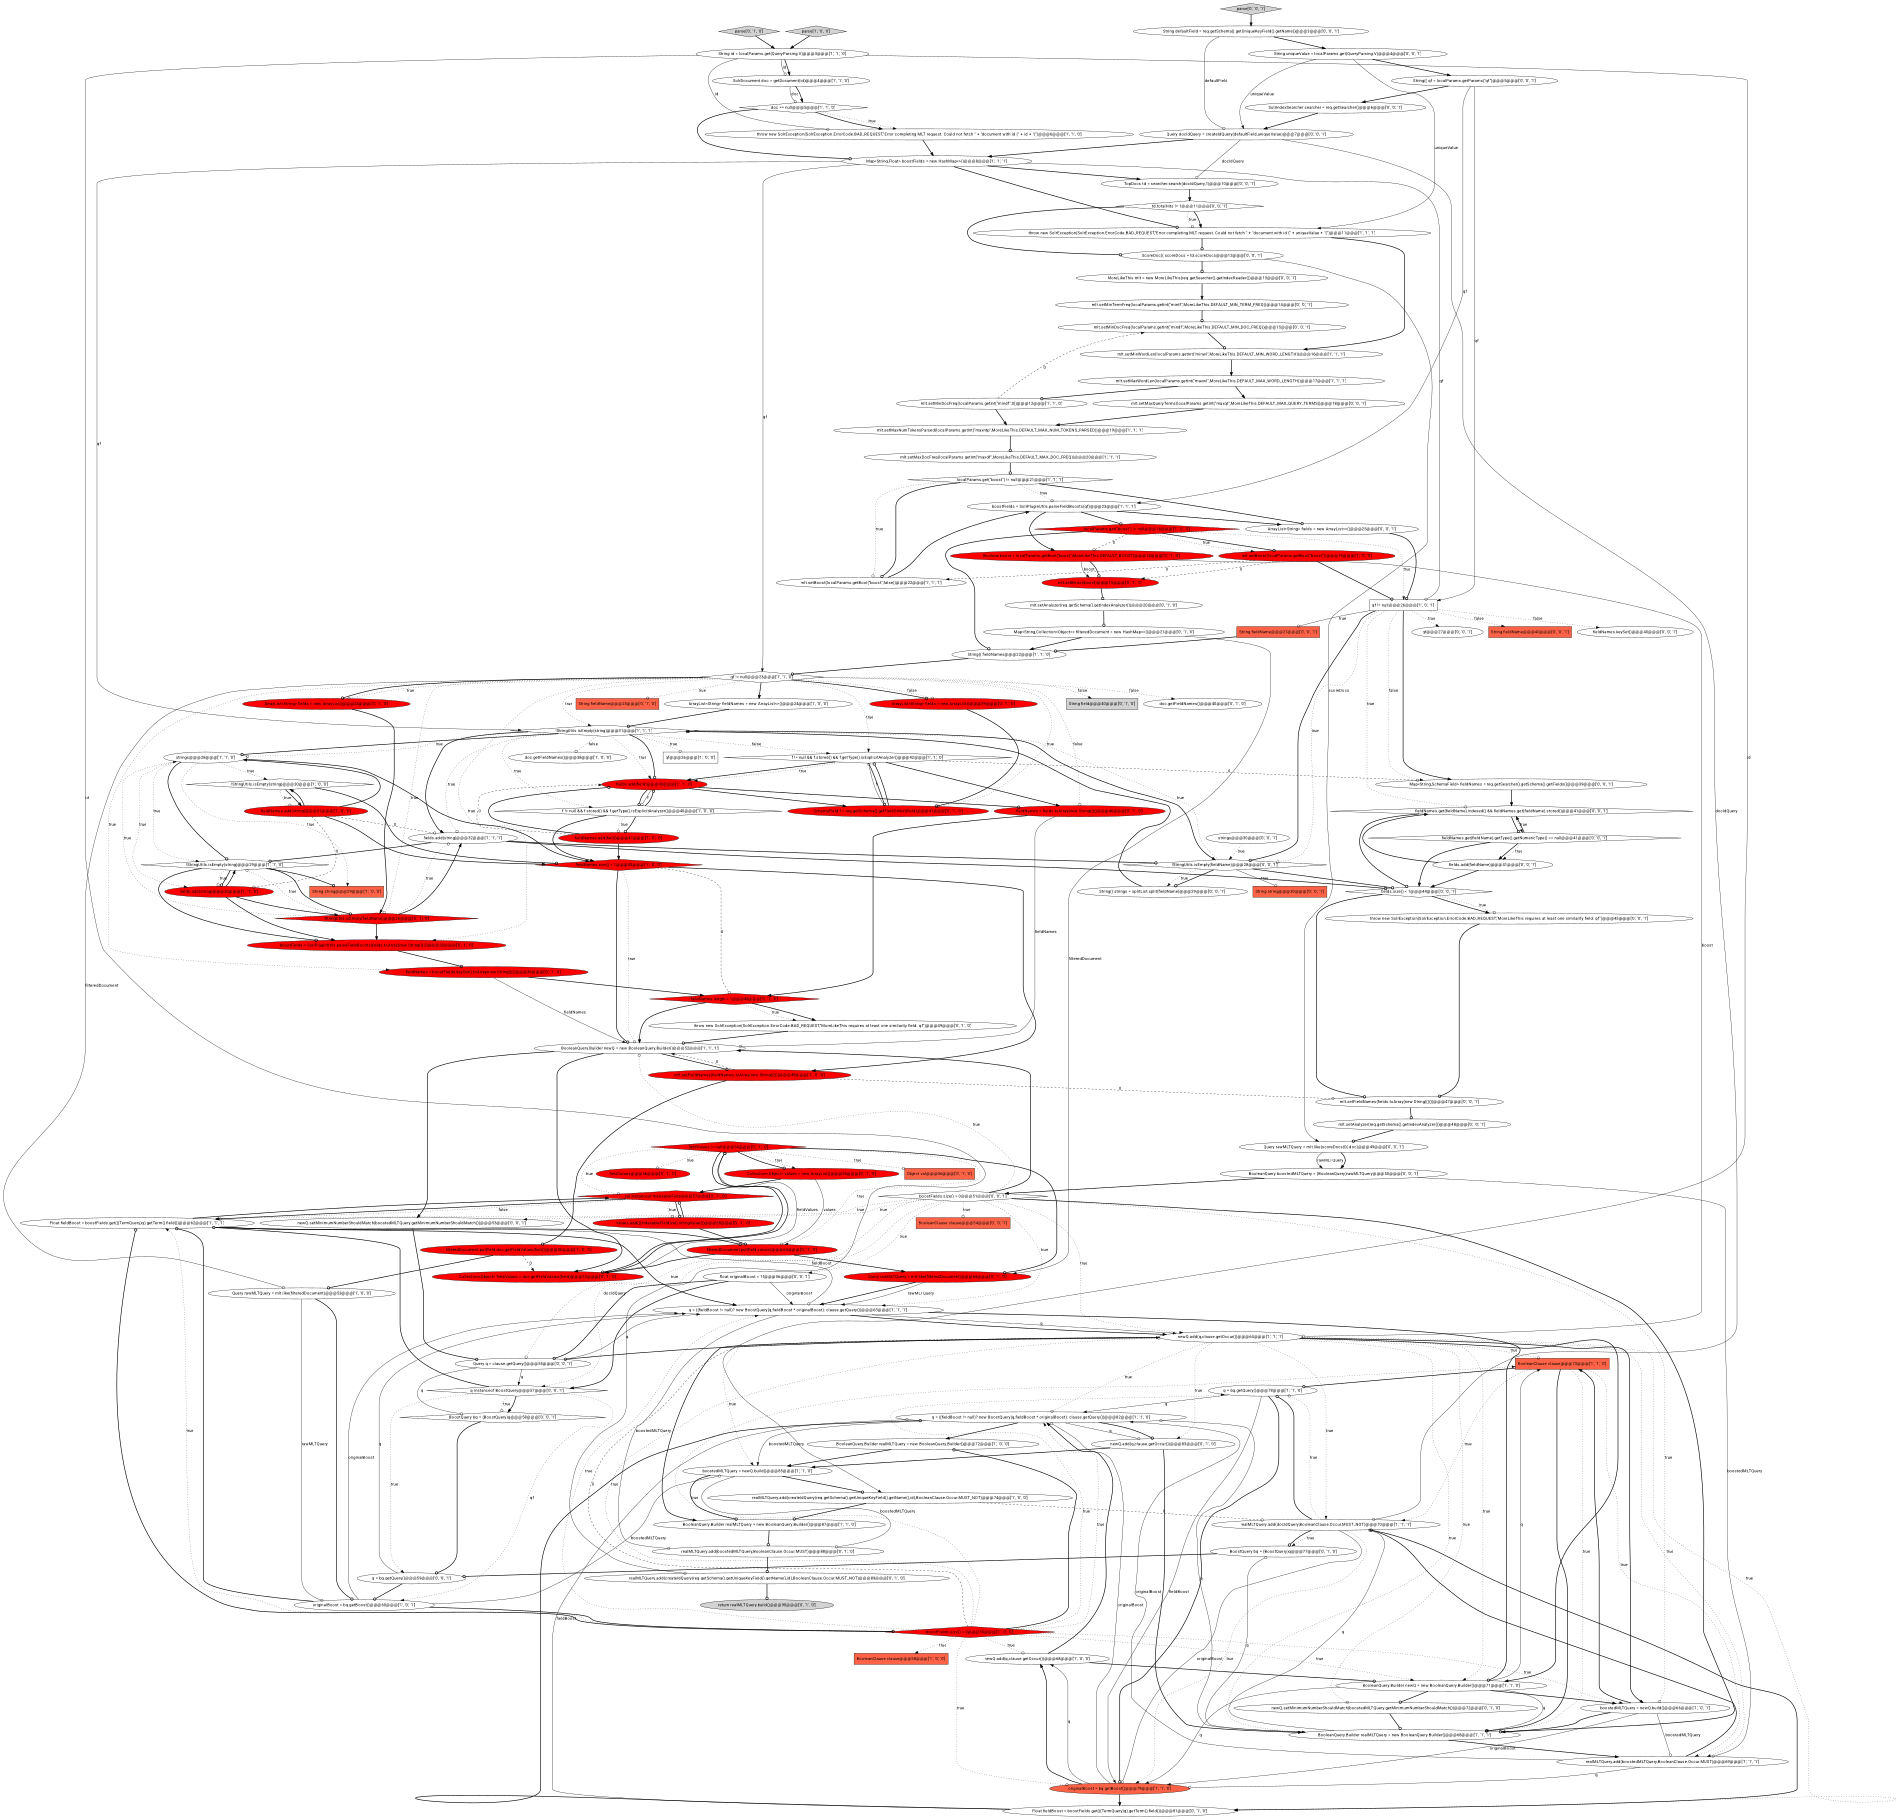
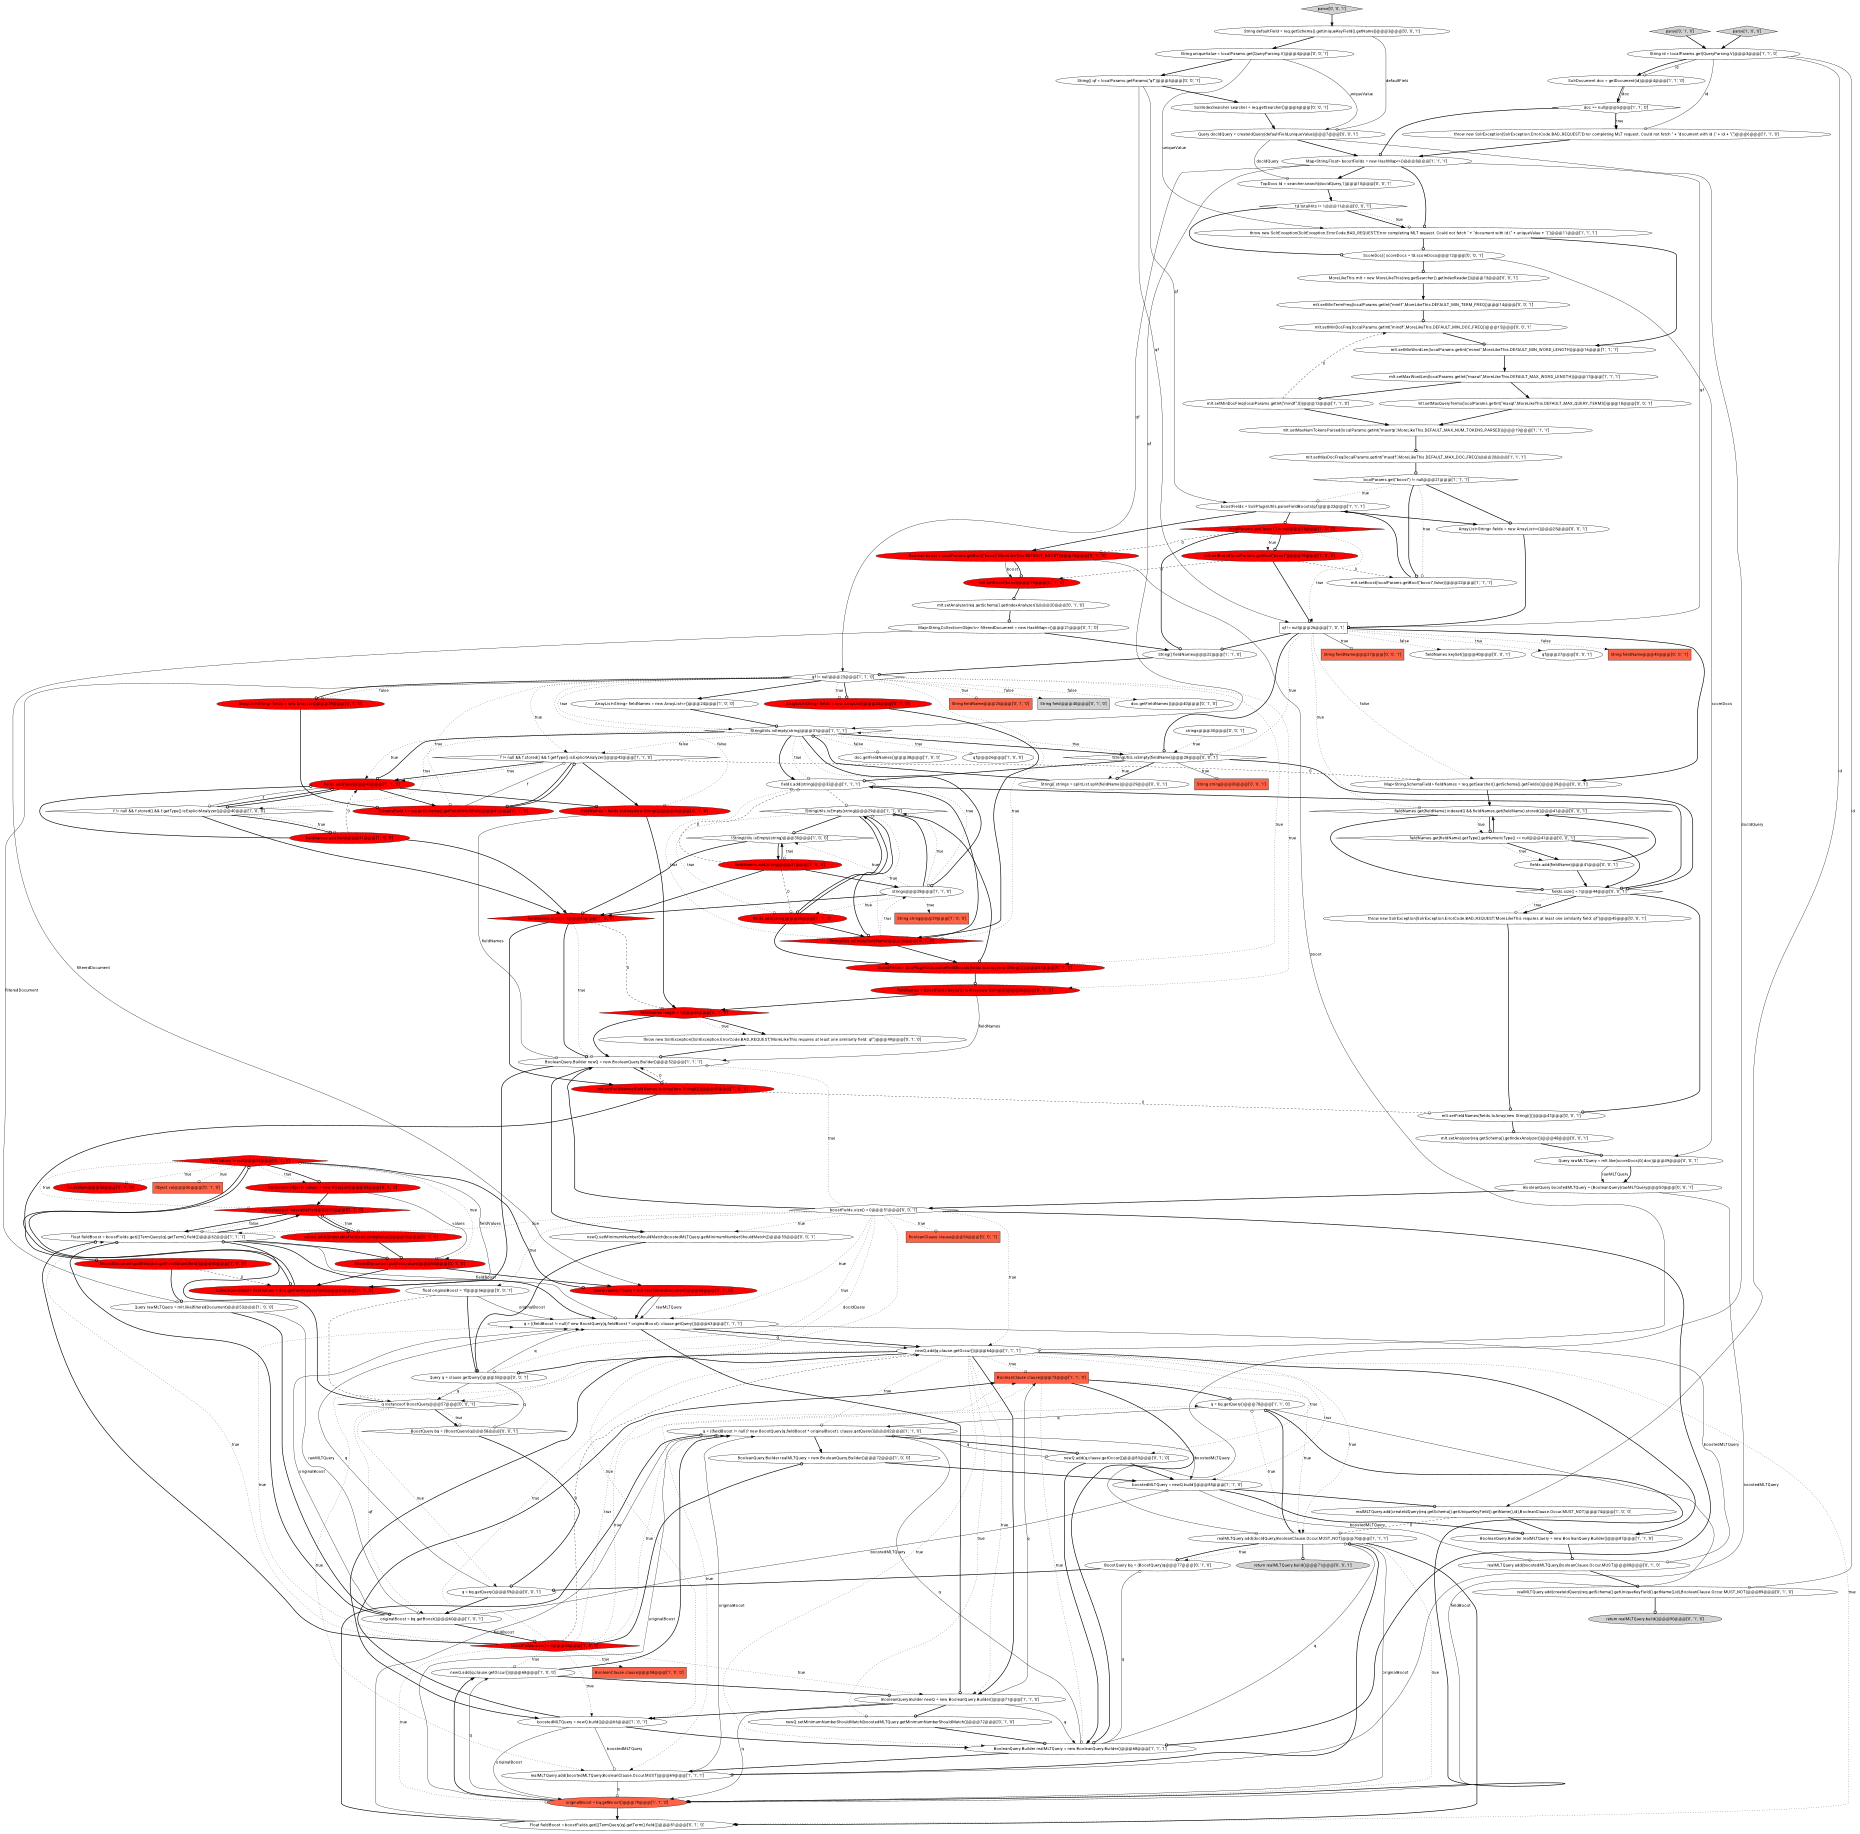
(1147, 644) -> (1257, 641)
(691, 758) -> (998, 758)
(351, 853) -> (836, 797)
(831, 854) -> (995, 771)
(300, 875) -> (818, 824)
(1520, 1270) -> (613, 1394)
(636, 1313) -> (329, 1328)
none -> (1303, 1565)
(389, 1591) -> (470, 1604)
